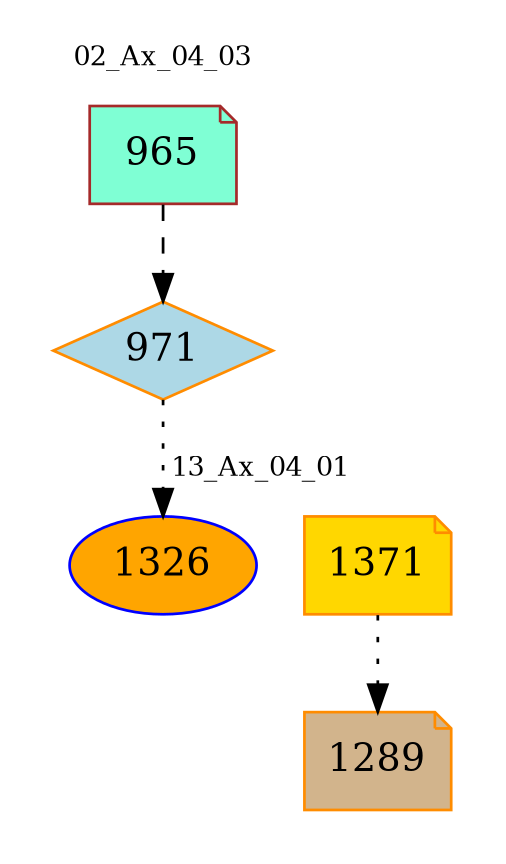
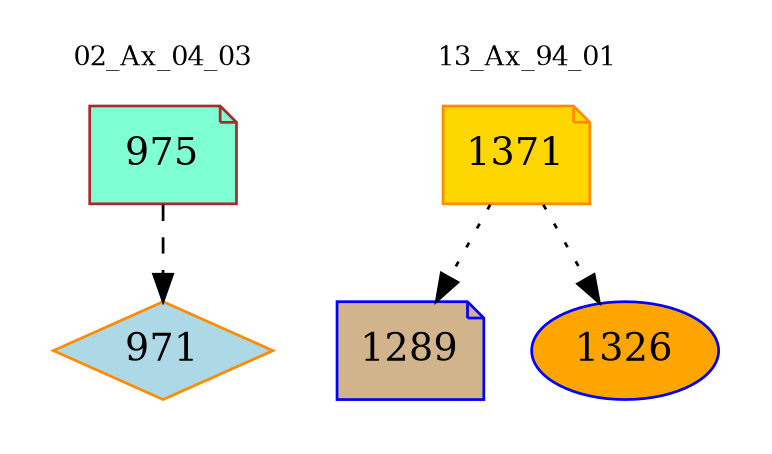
(163, 155) -> (163, 155)
(163, 460) -> (564, 242)
(261, 469) -> (527, 58)
(378, 761) -> (410, 351)
